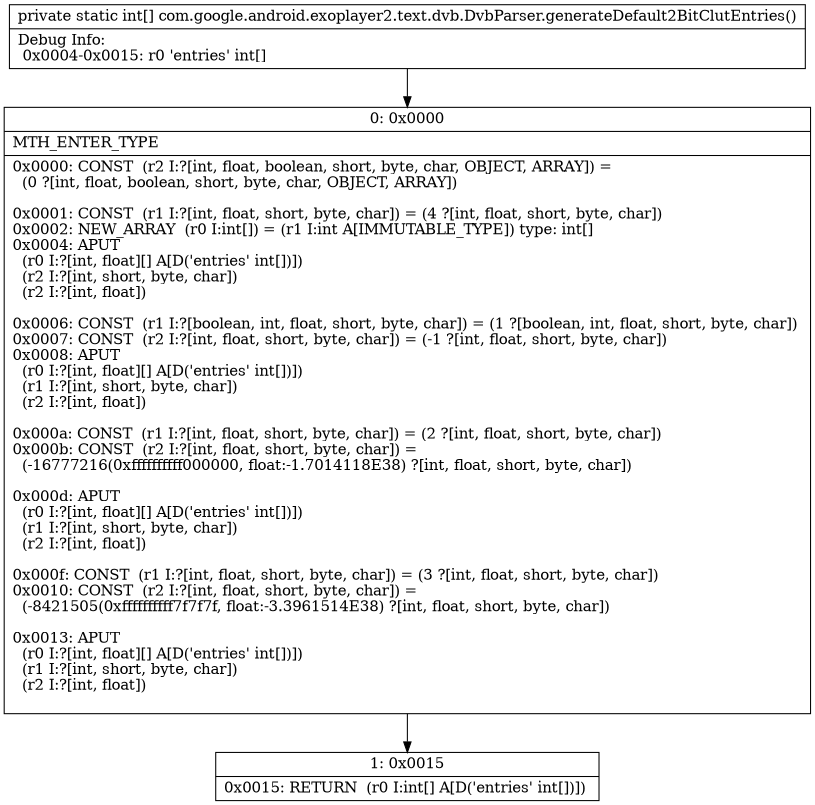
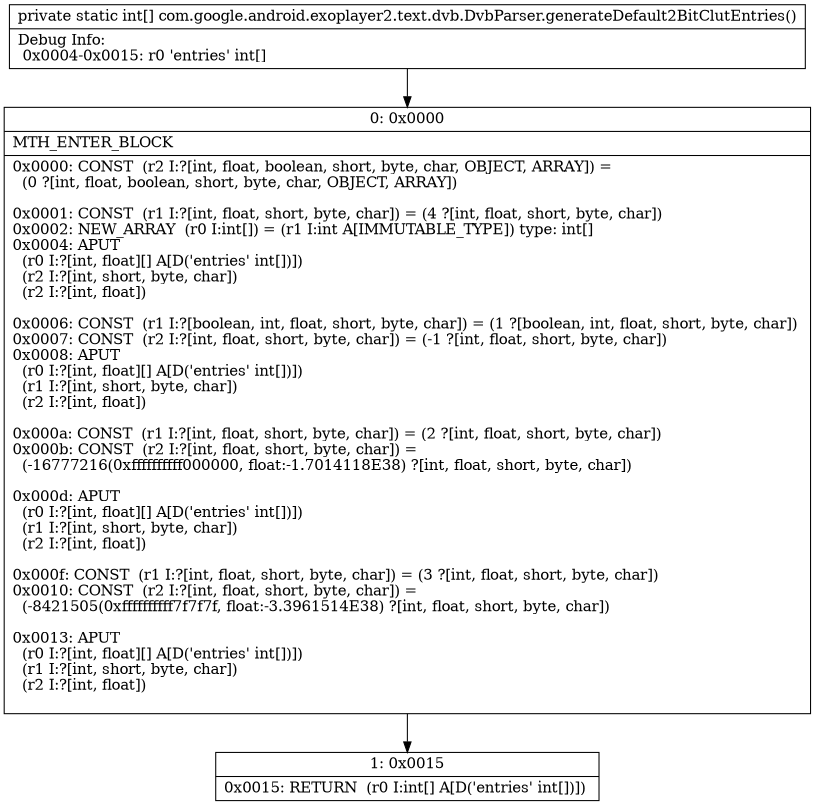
(86, 143) -> (93, 143)
